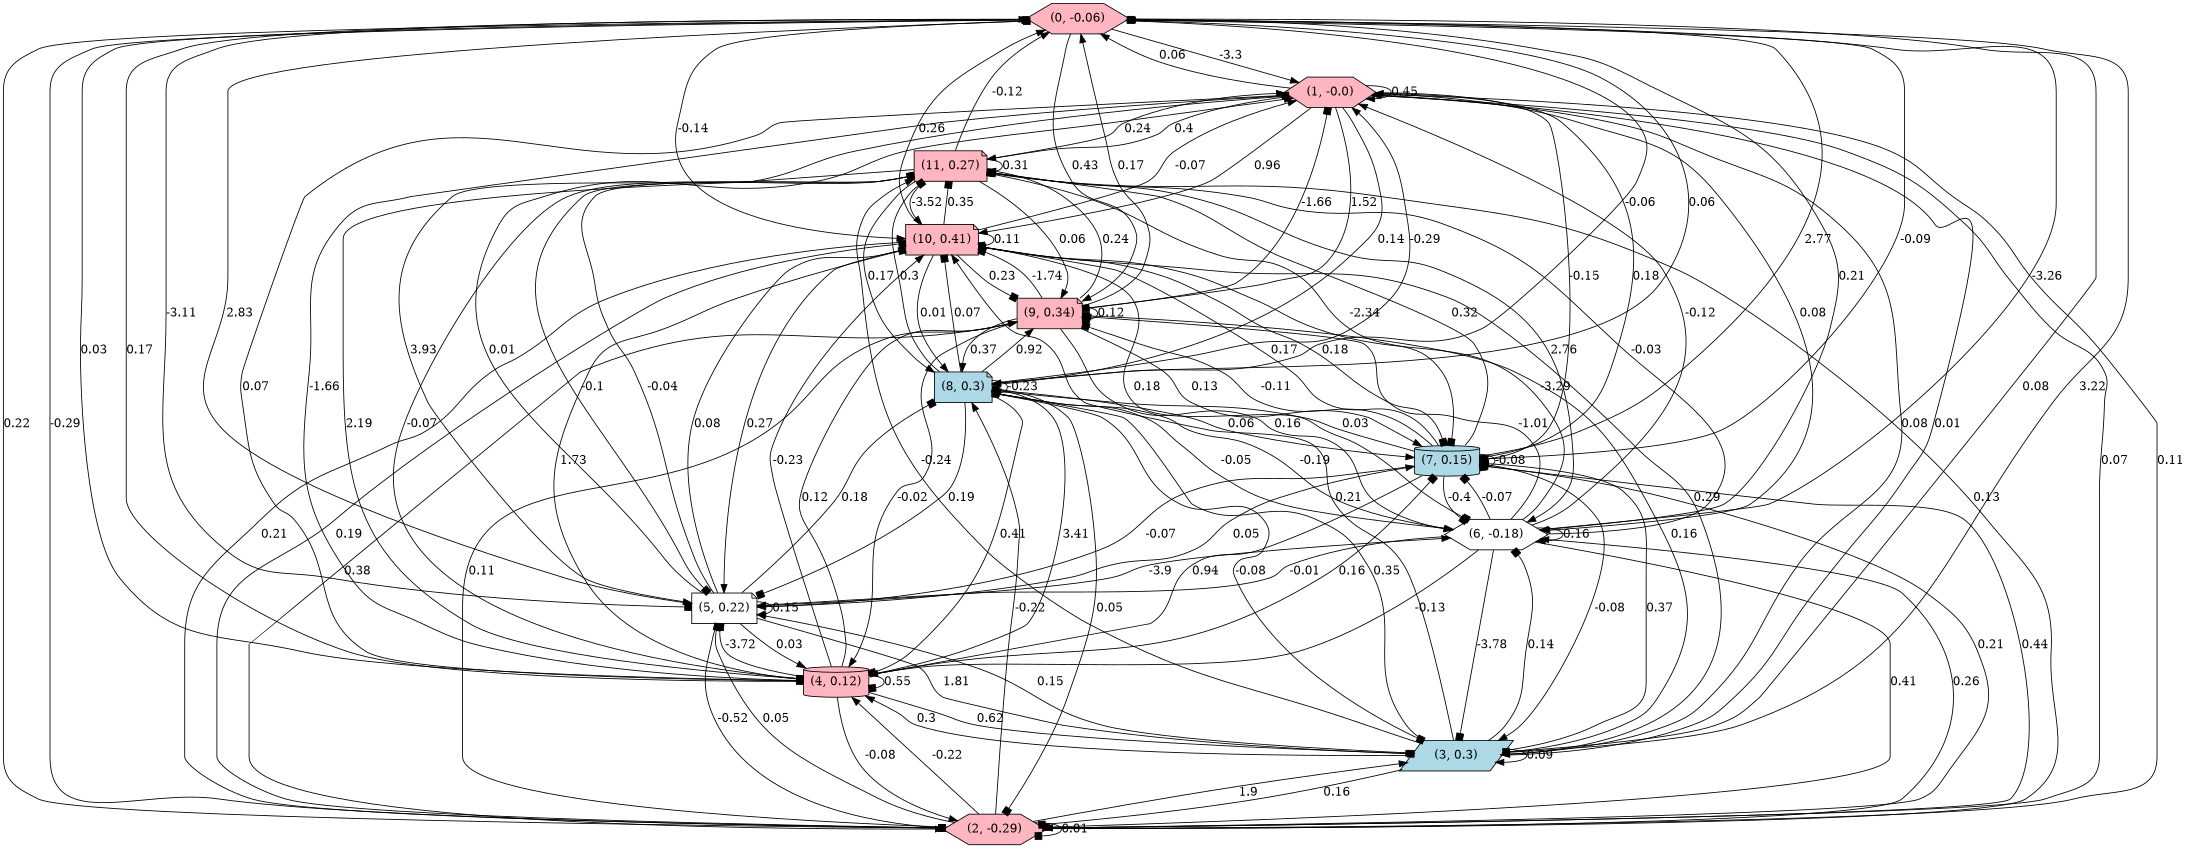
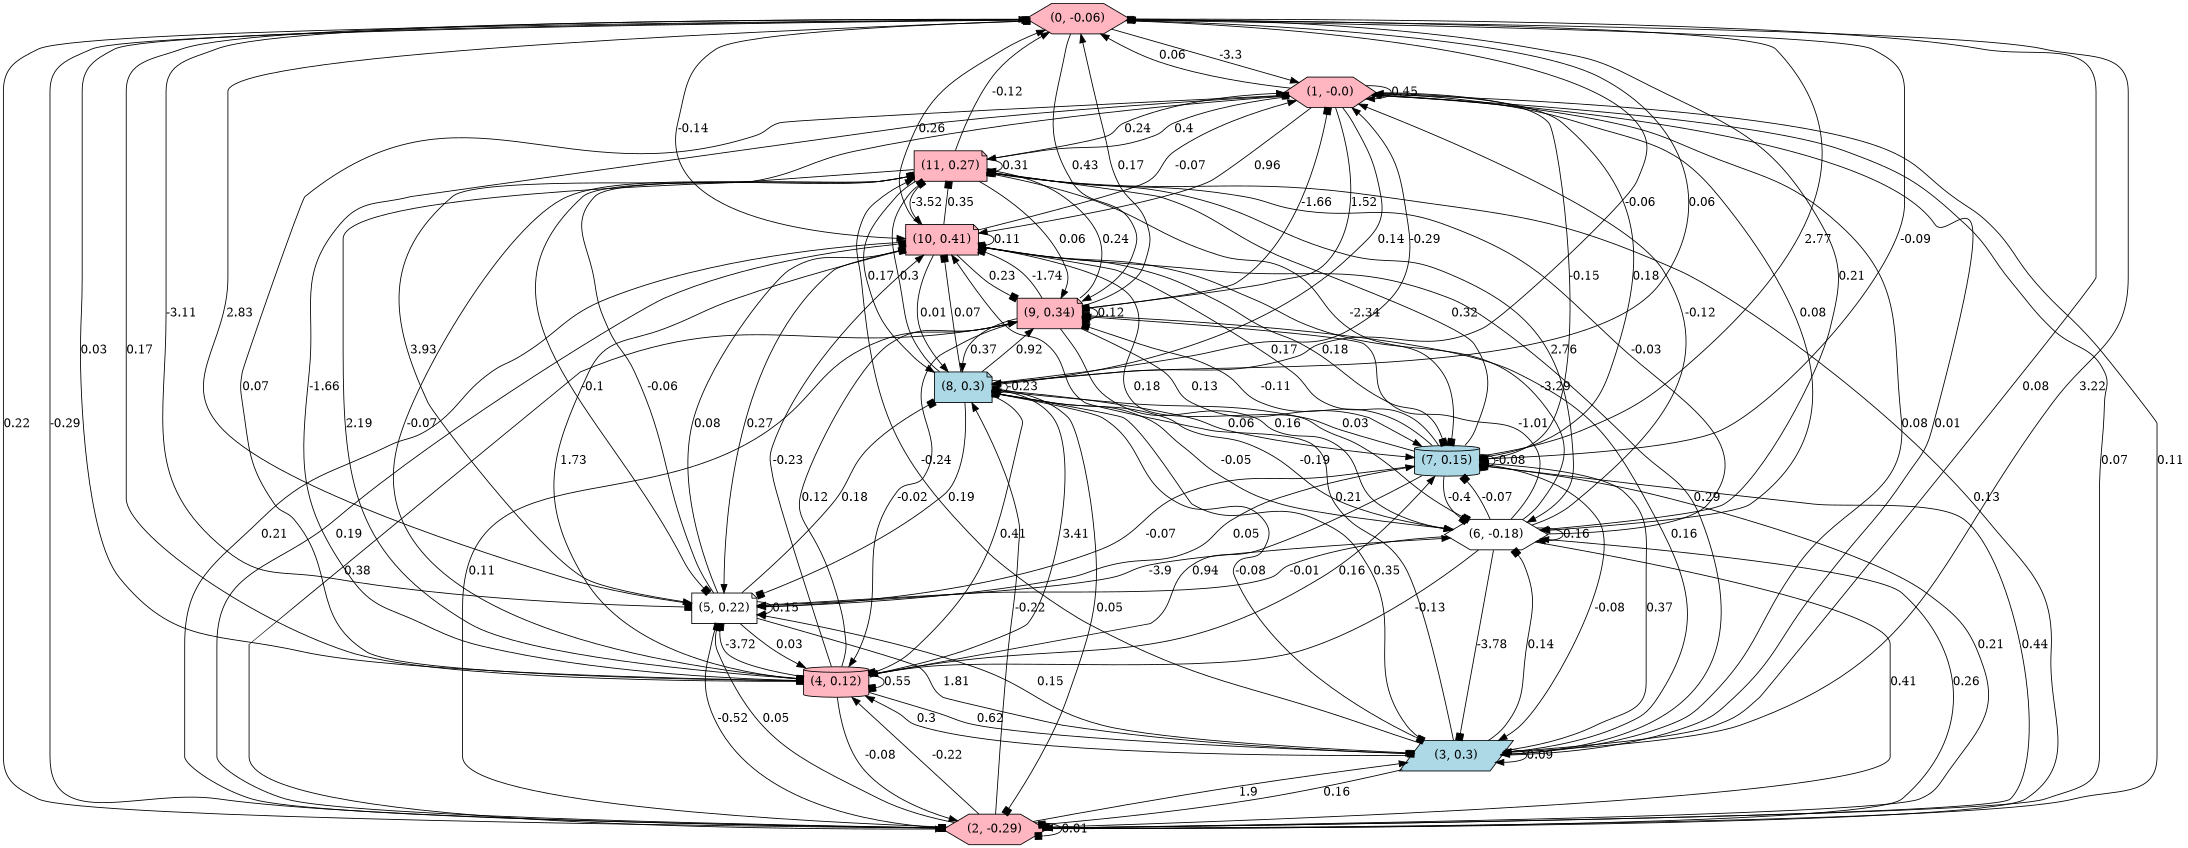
(2095, 87) -> (2095, 87)
(2056, 88) -> none
(756, 188) -> none
(663, 387) -> (663, 387)
(1173, 640) -> (1173, 640)
